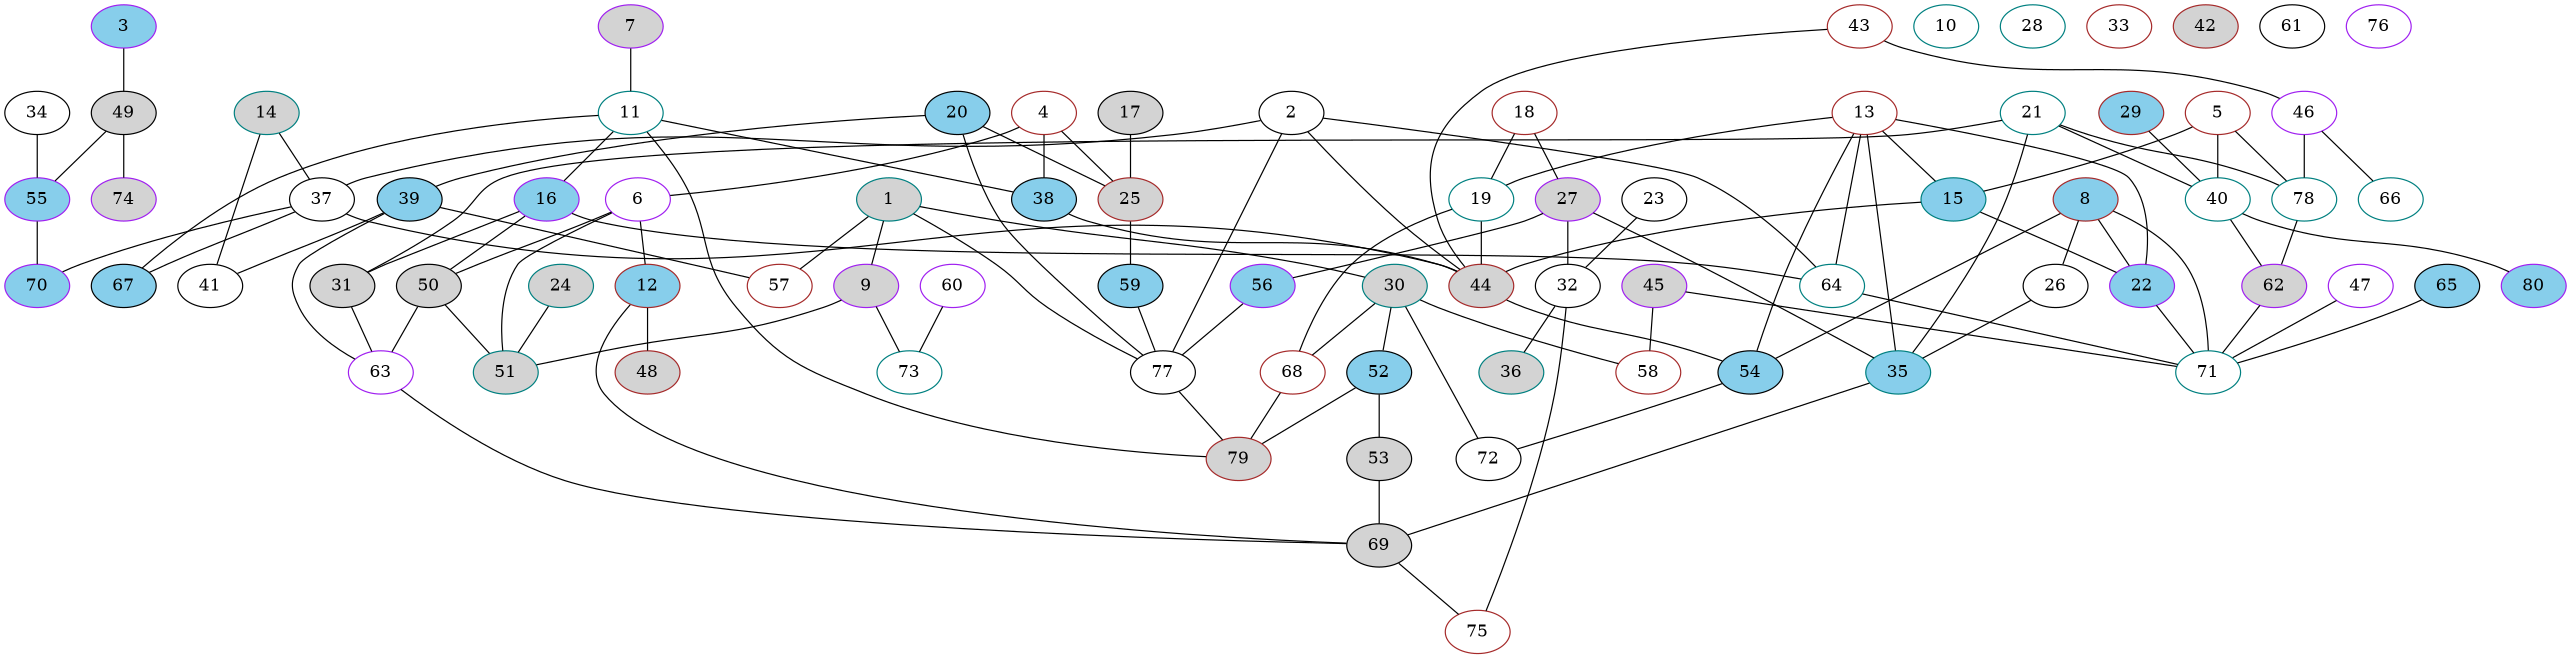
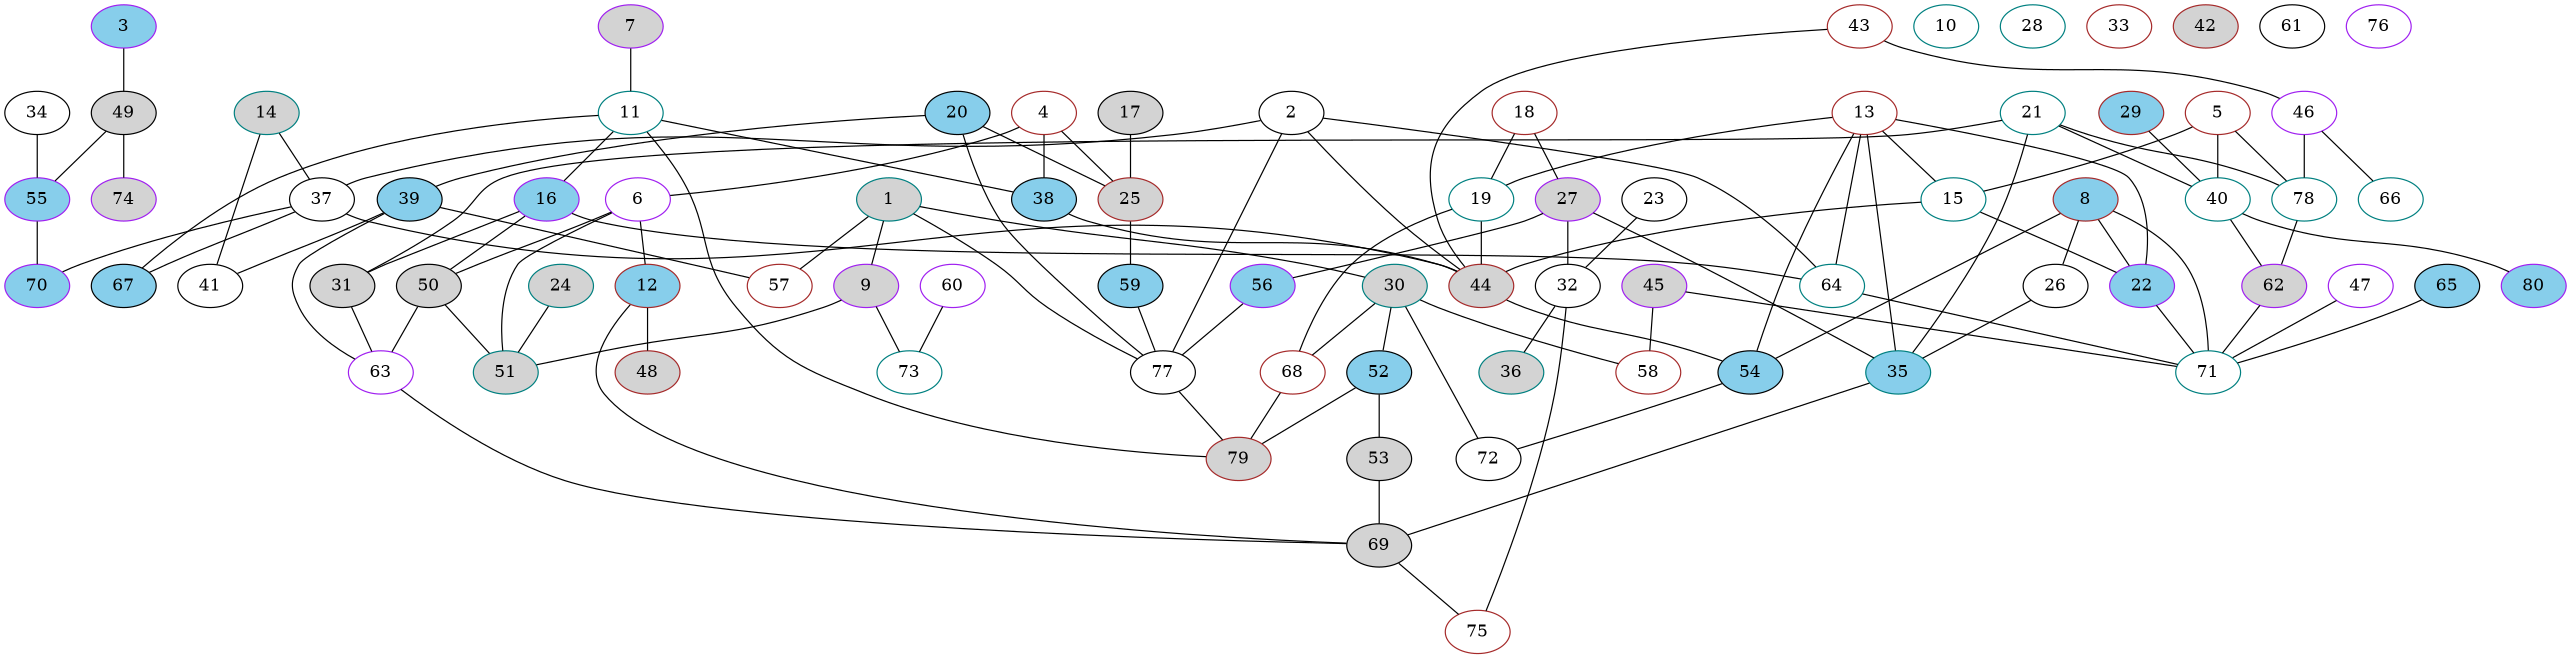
(1953, 199) -> (1953, 199)
